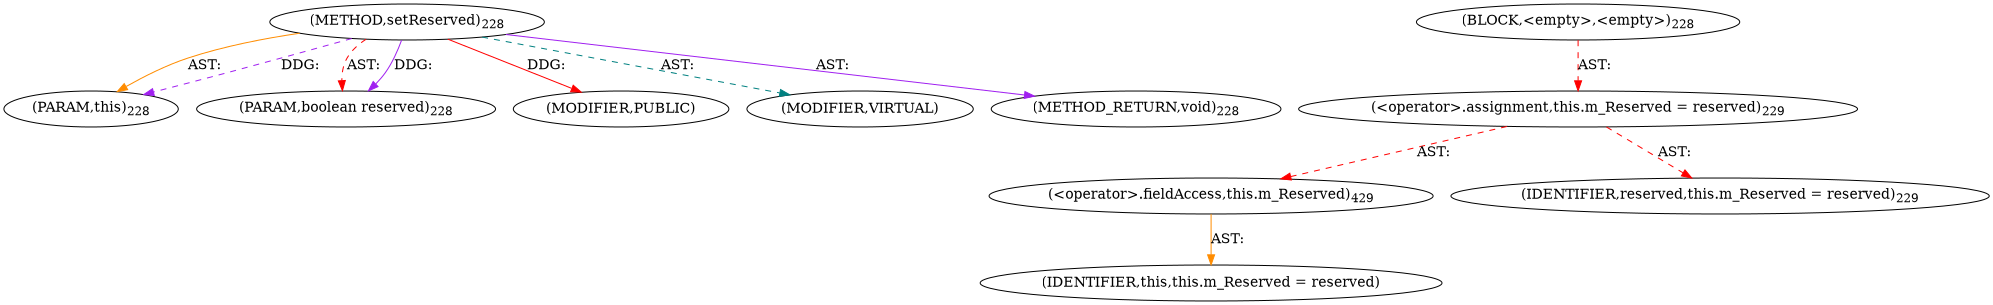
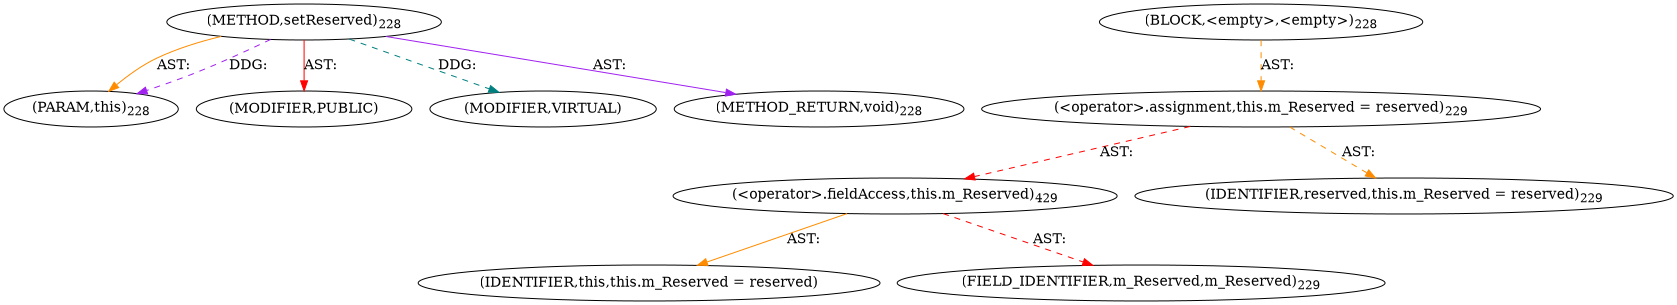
(1578, 60) -> (1261, 60)
(549, 66) -> (323, 66)
(680, 66) -> (460, 66)
(346, 109) -> none
(1645, 150) -> (1328, 150)
none -> (1141, 283)
